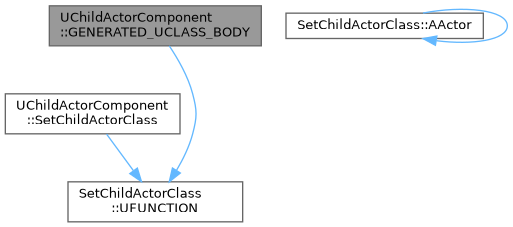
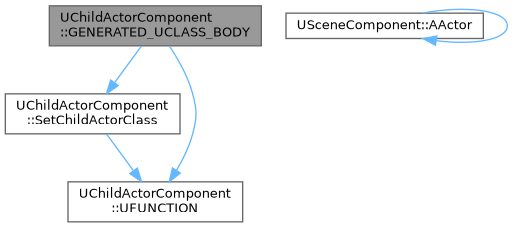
(385, 26) -> (385, 26)
none -> (128, 64)
(155, 202) -> (155, 202)
